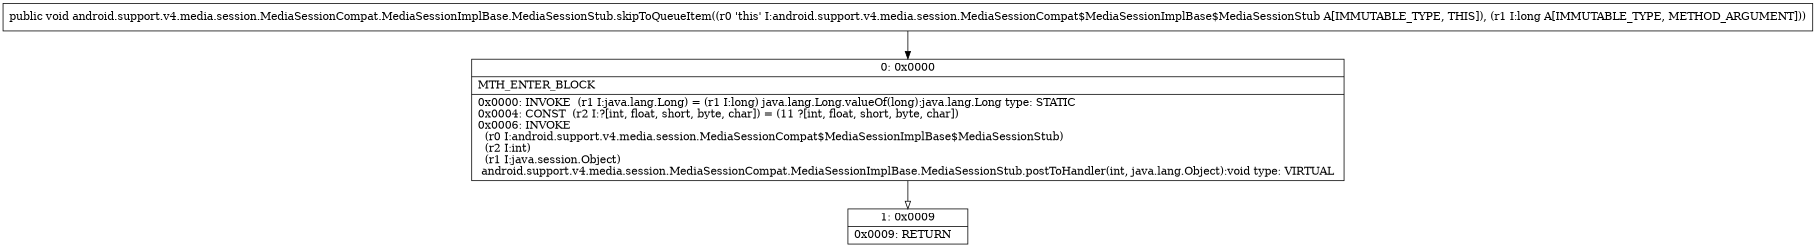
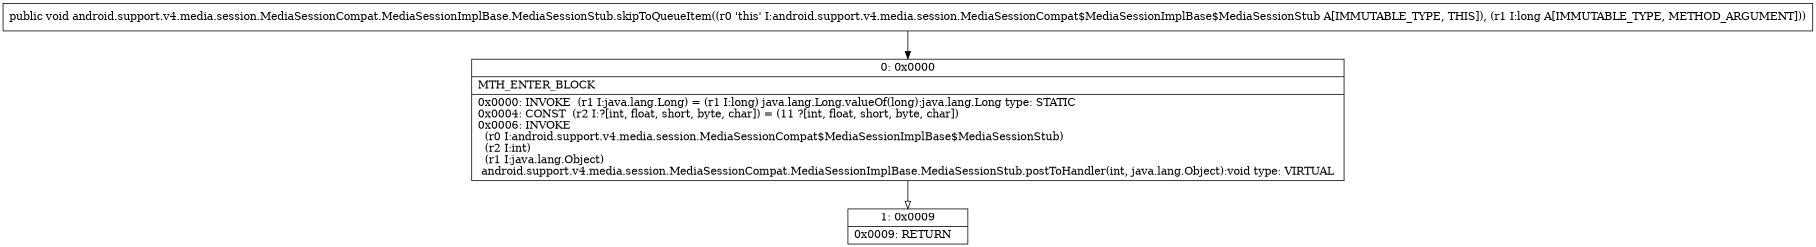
(549, 160) -> (541, 160)
